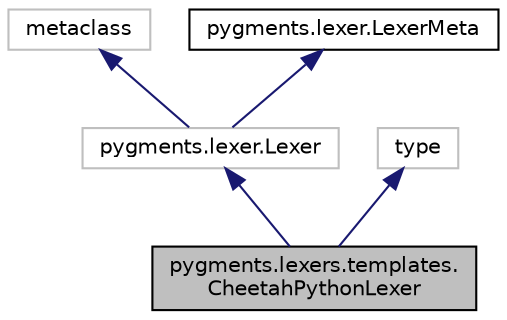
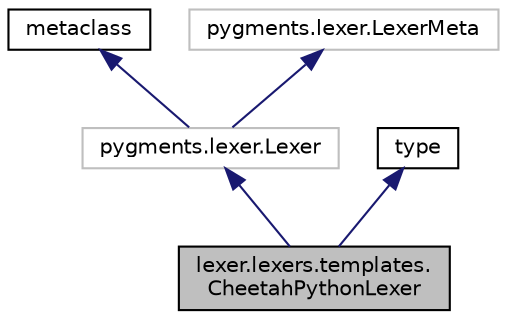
(79, 30) -> (79, 30)
(344, 30) -> (344, 30)
(418, 148) -> (418, 148)
(314, 278) -> (314, 278)
